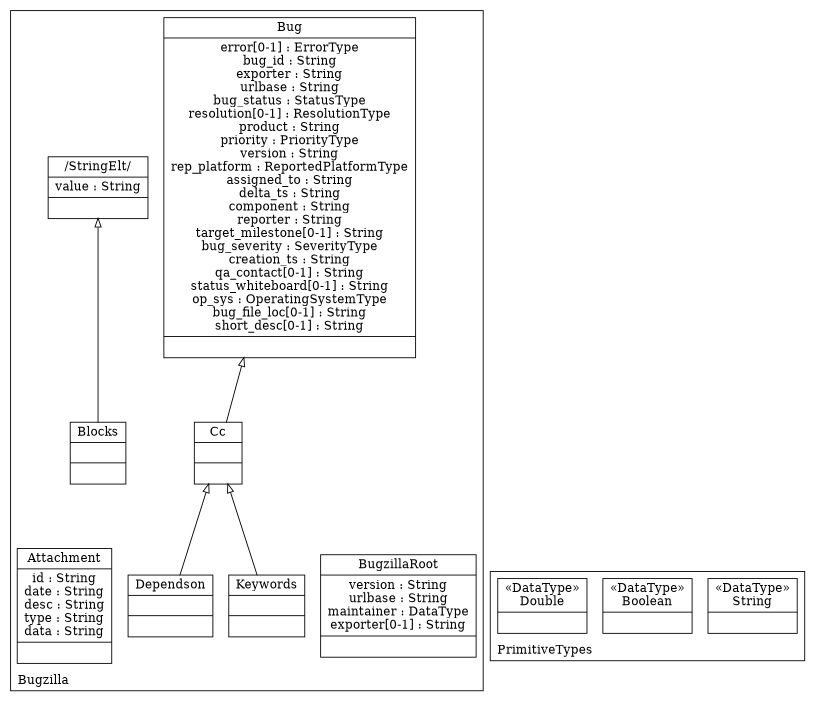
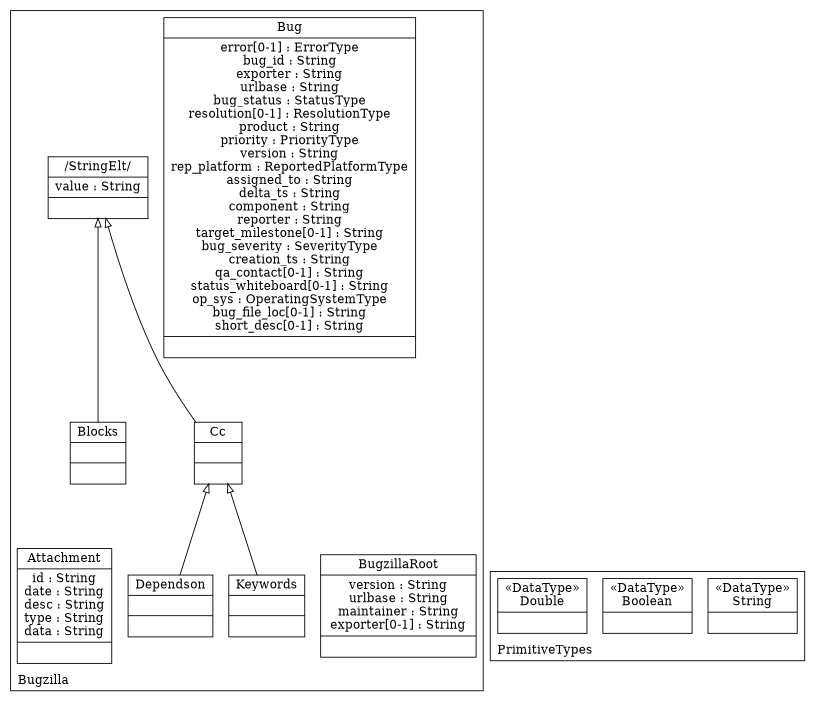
(234, 394) -> (143, 329)
(398, 612) -> (398, 612)
